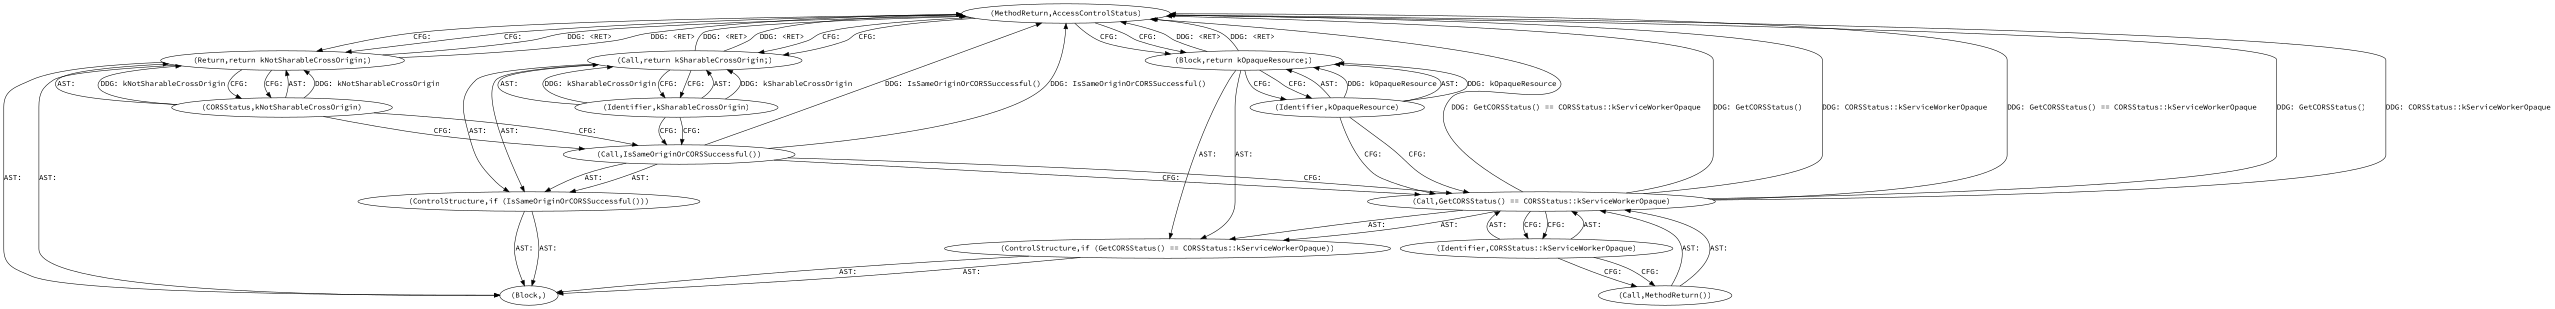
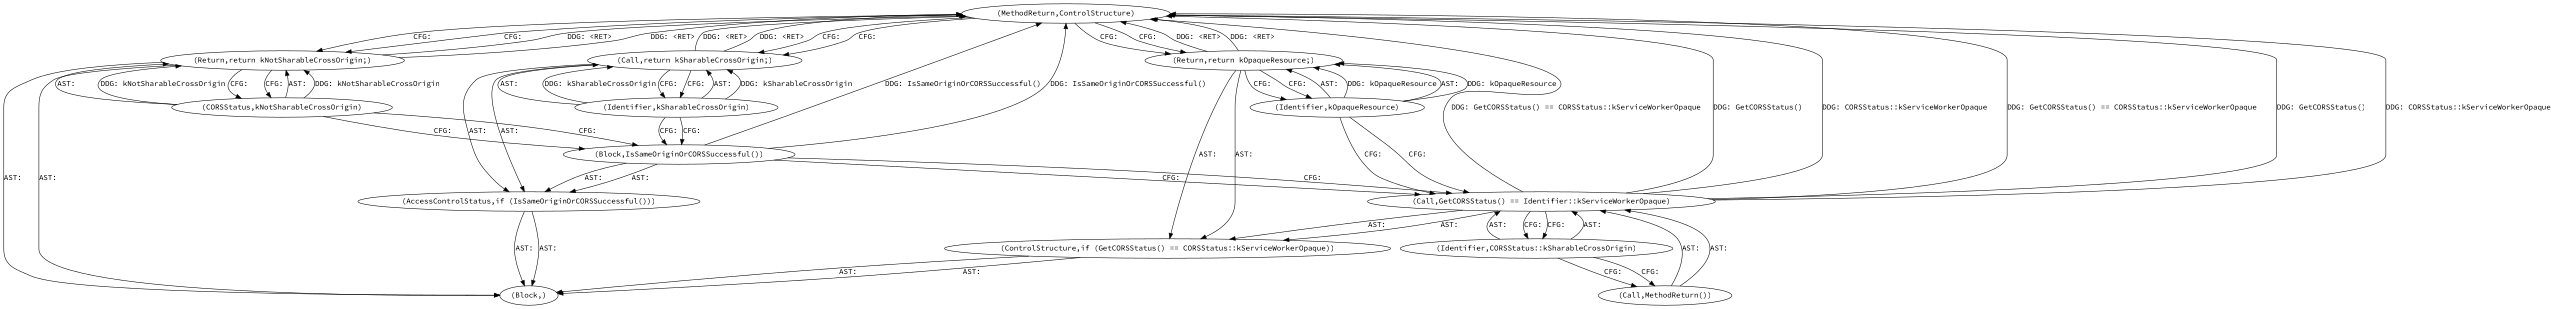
(1066, 14) -> (1066, 14)
(1244, 61) -> (1244, 61)
(679, 155) -> (679, 155)
(529, 202) -> (529, 202)
(1541, 202) -> (1541, 202)
(1537, 249) -> (1537, 249)
